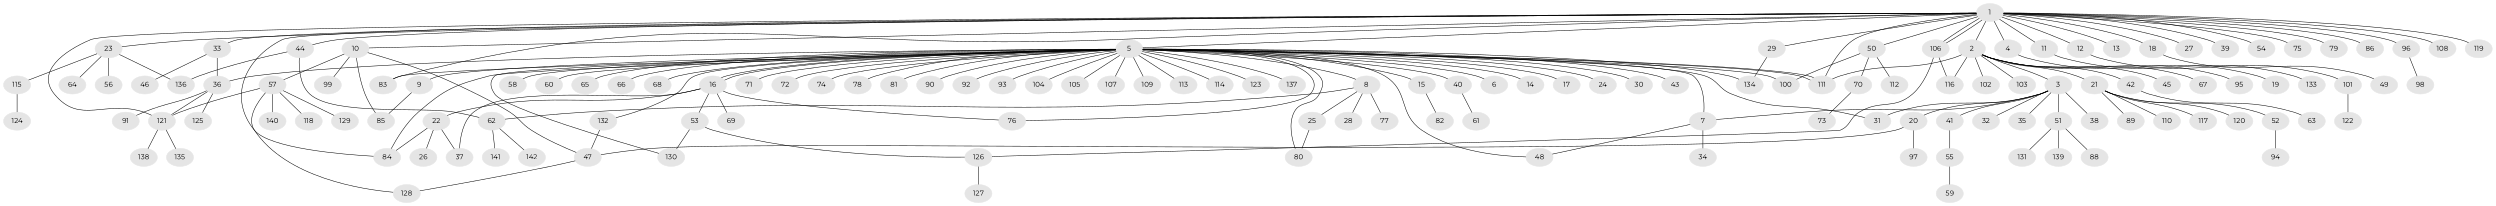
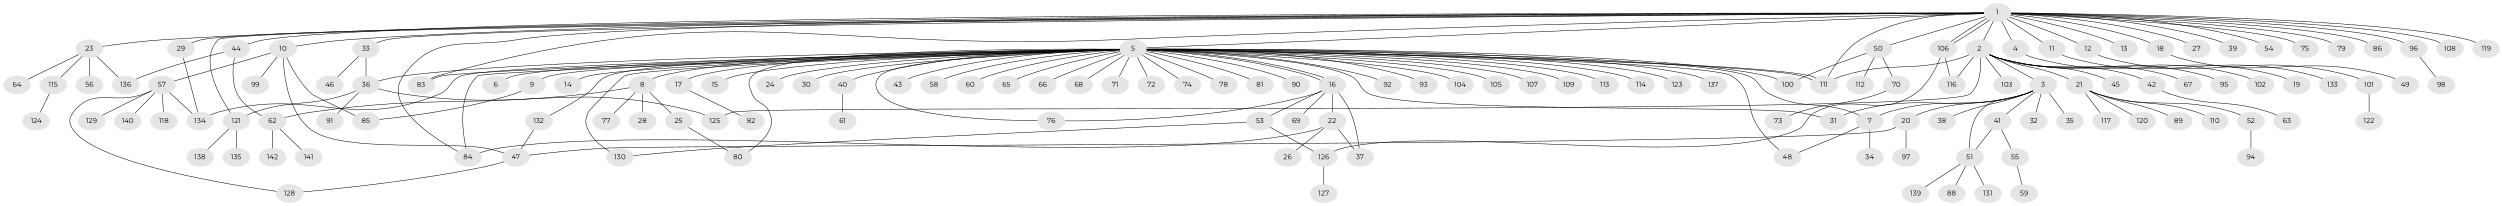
(216, 100) -> (181, 103)
(1431, 103) -> (715, 103)
none -> (1367, 108)
none -> (1984, 139)
